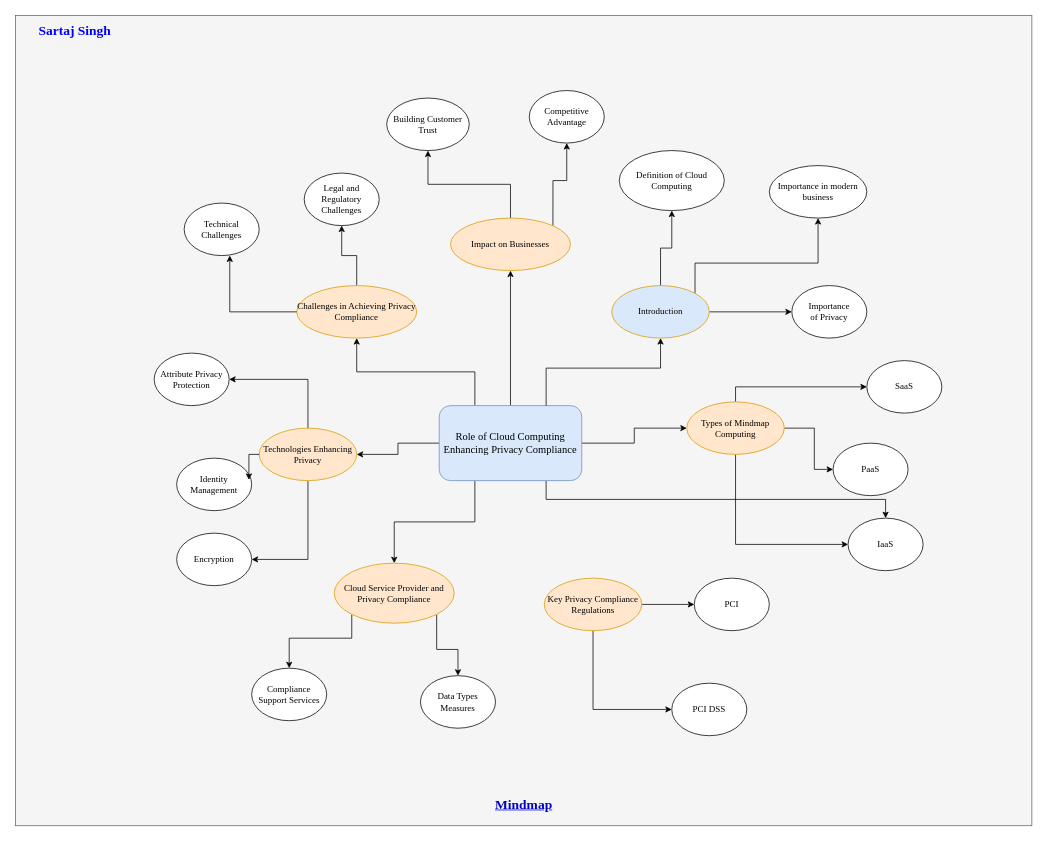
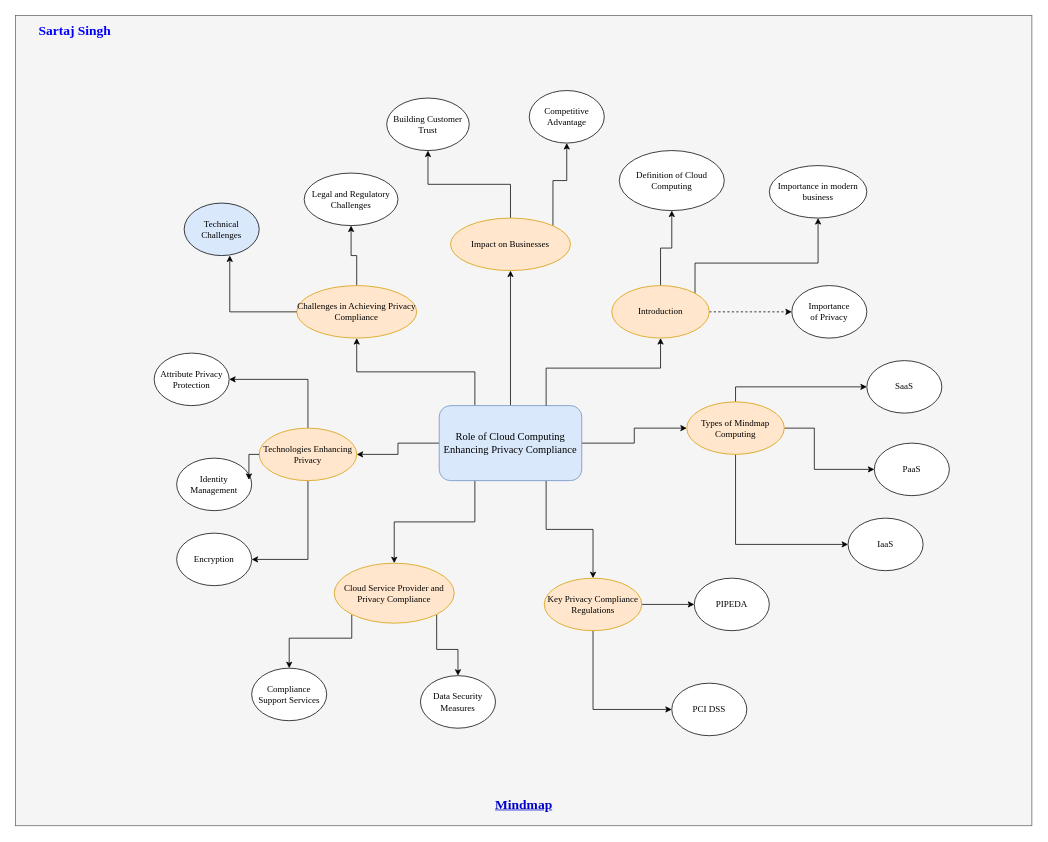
(342, 199) -> (351, 199)
(222, 229) -> (222, 229)
(660, 312) -> (660, 312)
(748, 312) -> (748, 312)
(870, 469) -> (912, 469)
(721, 499) -> (568, 529)
(732, 604) -> (732, 604)
(458, 702) -> (458, 702)
